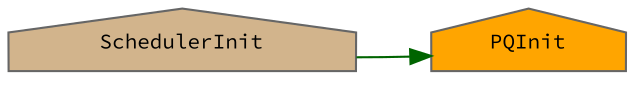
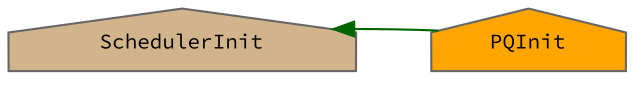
(383, 57) -> (396, 29)
